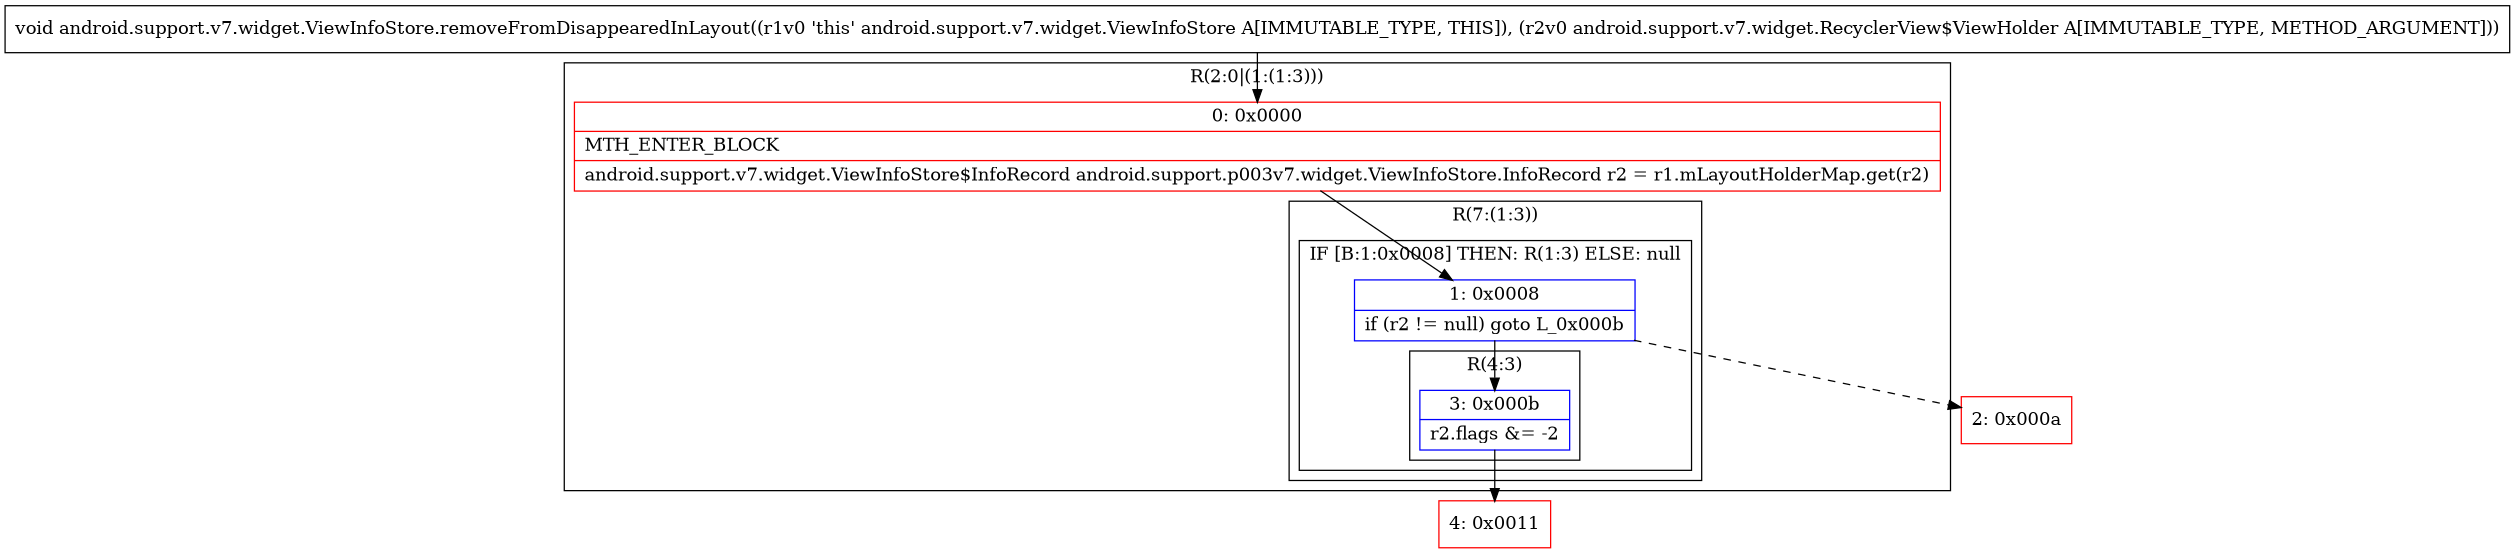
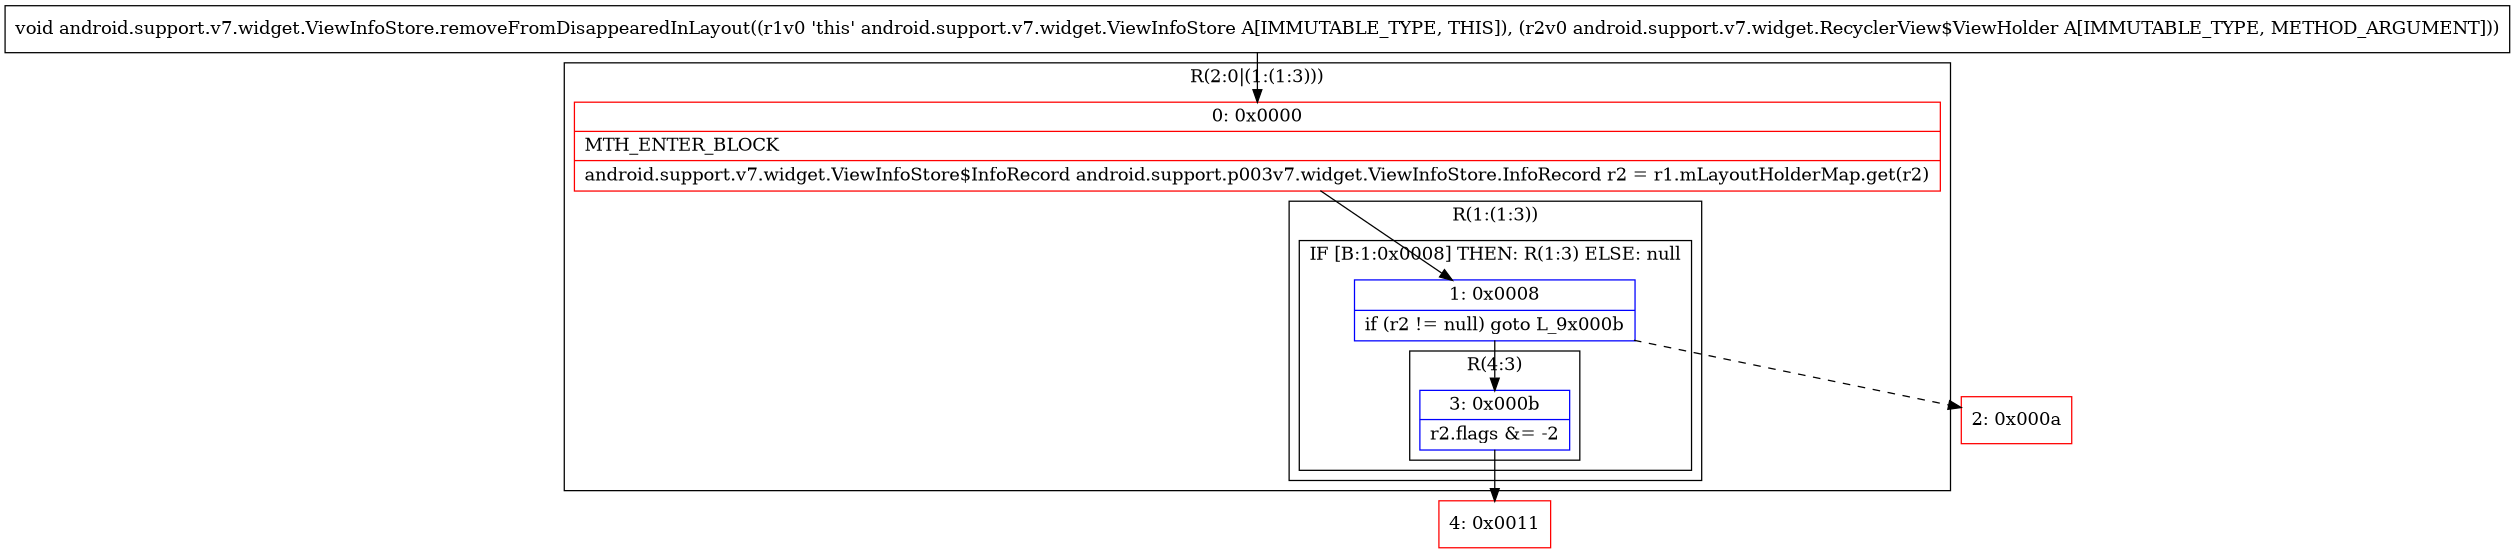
(1495, 216) -> (1495, 216)
(1495, 325) -> (1495, 325)
